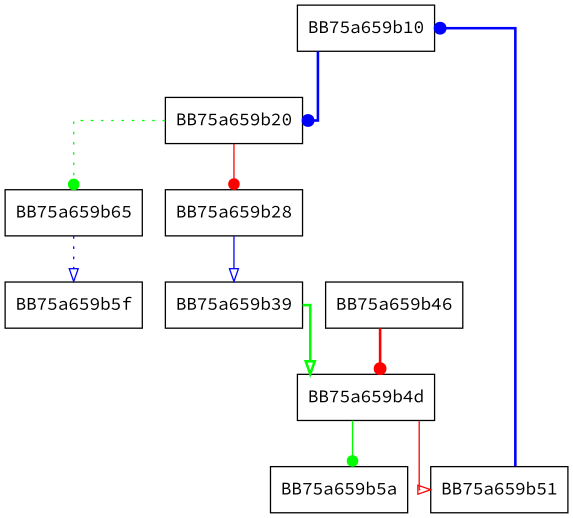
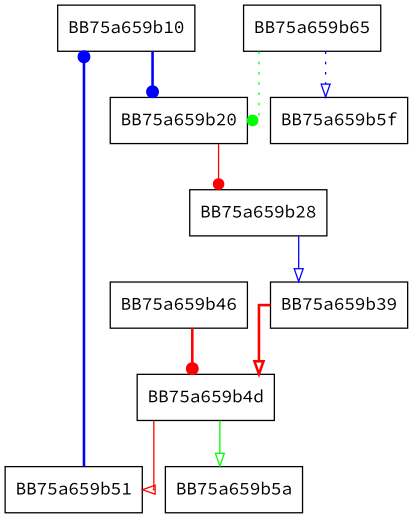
(90, 121) -> (259, 87)
(310, 329) -> (259, 327)
(353, 438) -> (220, 437)
